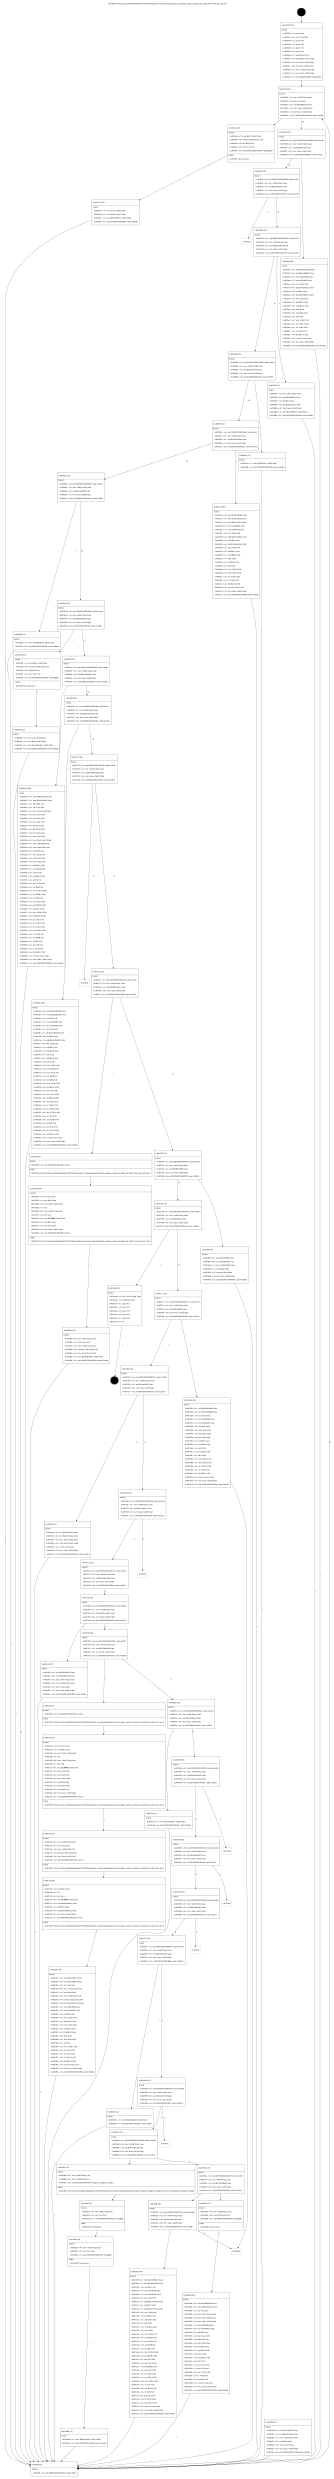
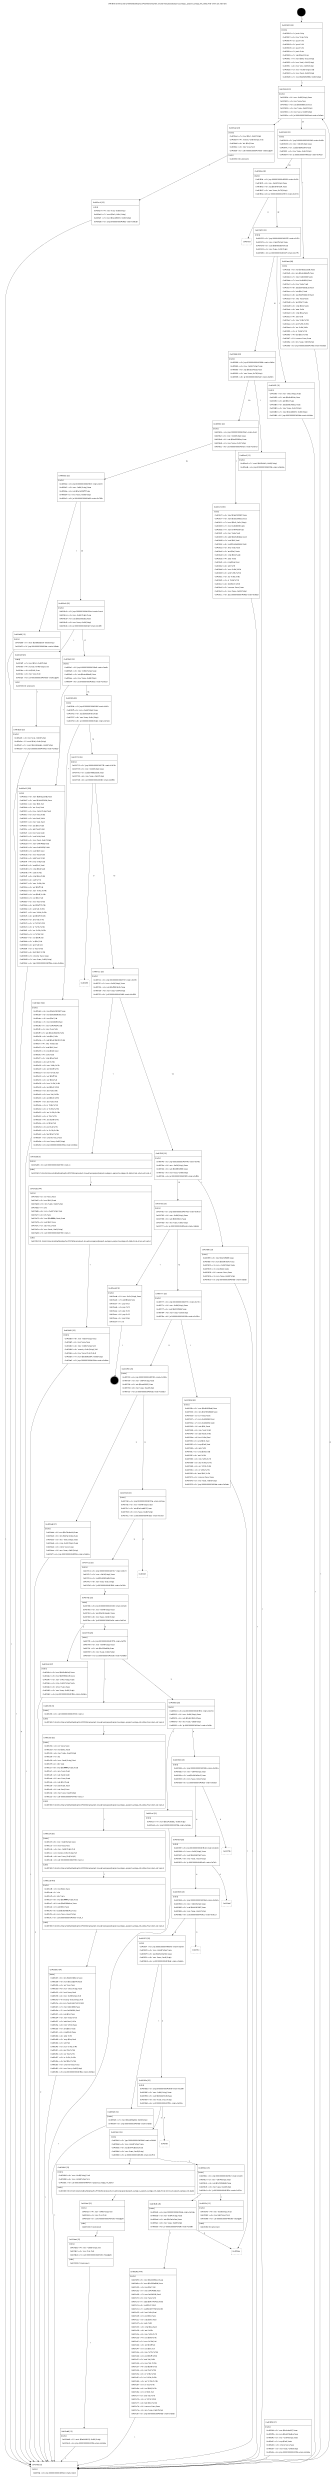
(206, 2343) -> none
